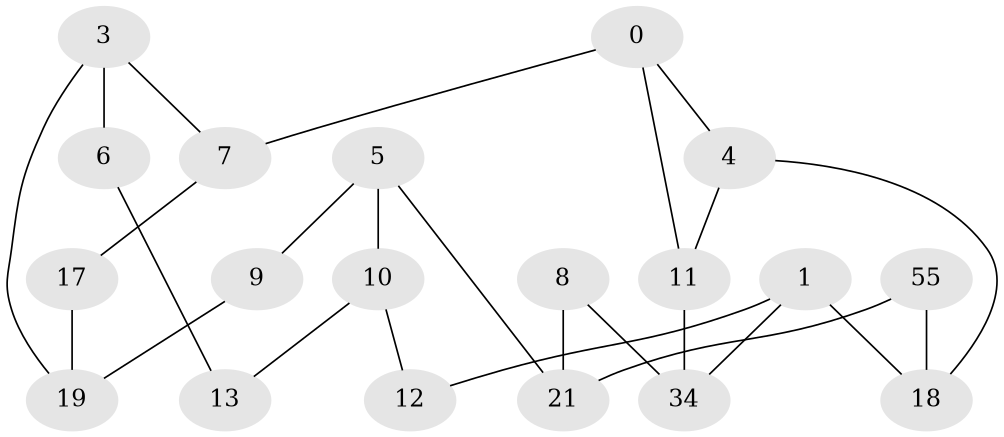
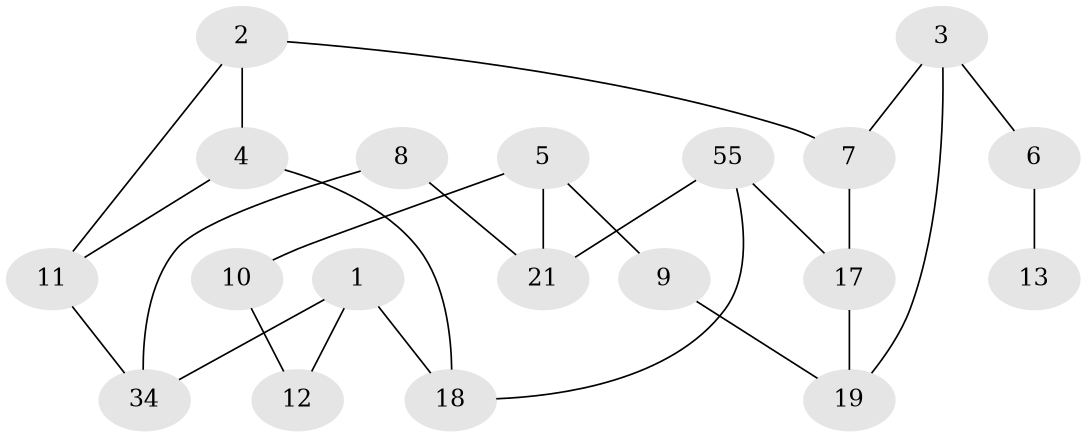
(637, 37) -> (242, 37)
none -> (789, 218)
(302, 340) -> none
